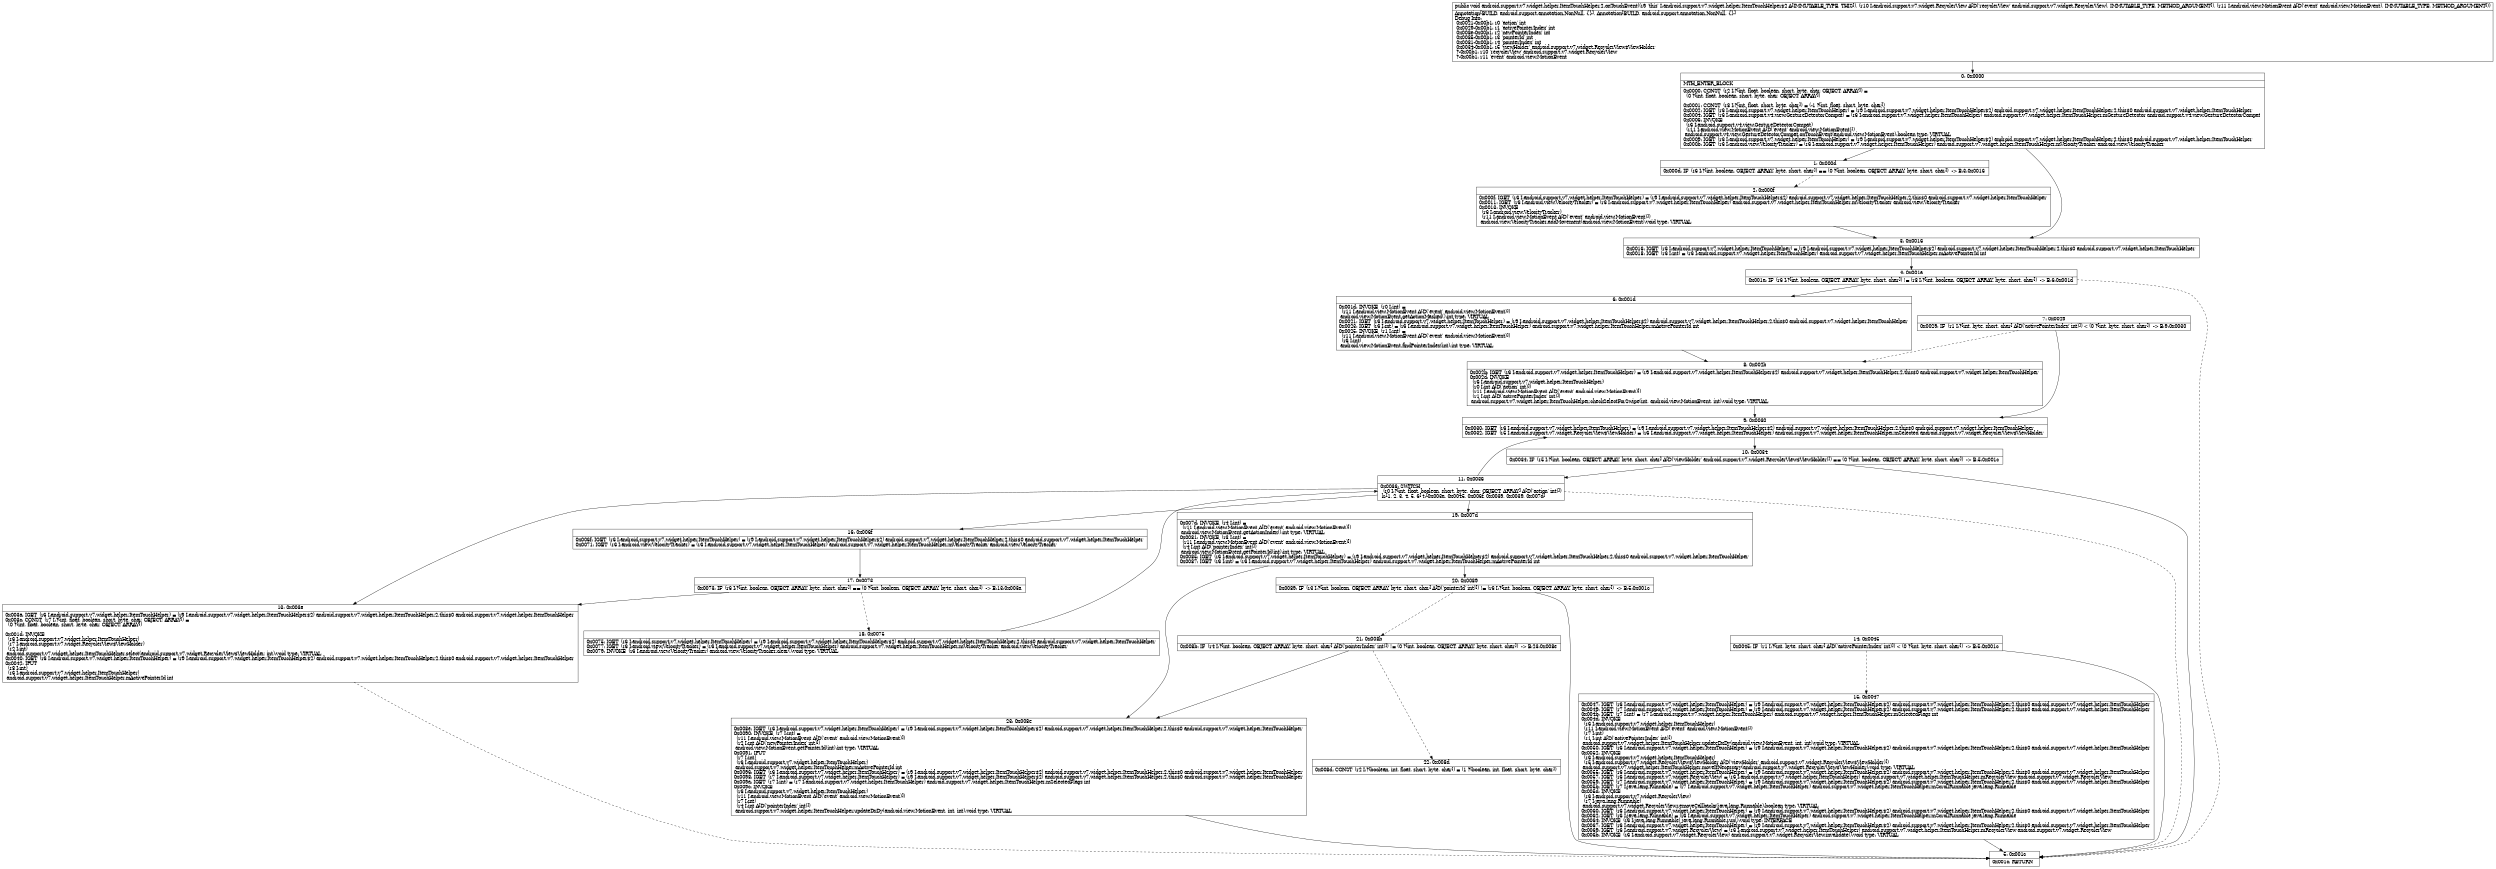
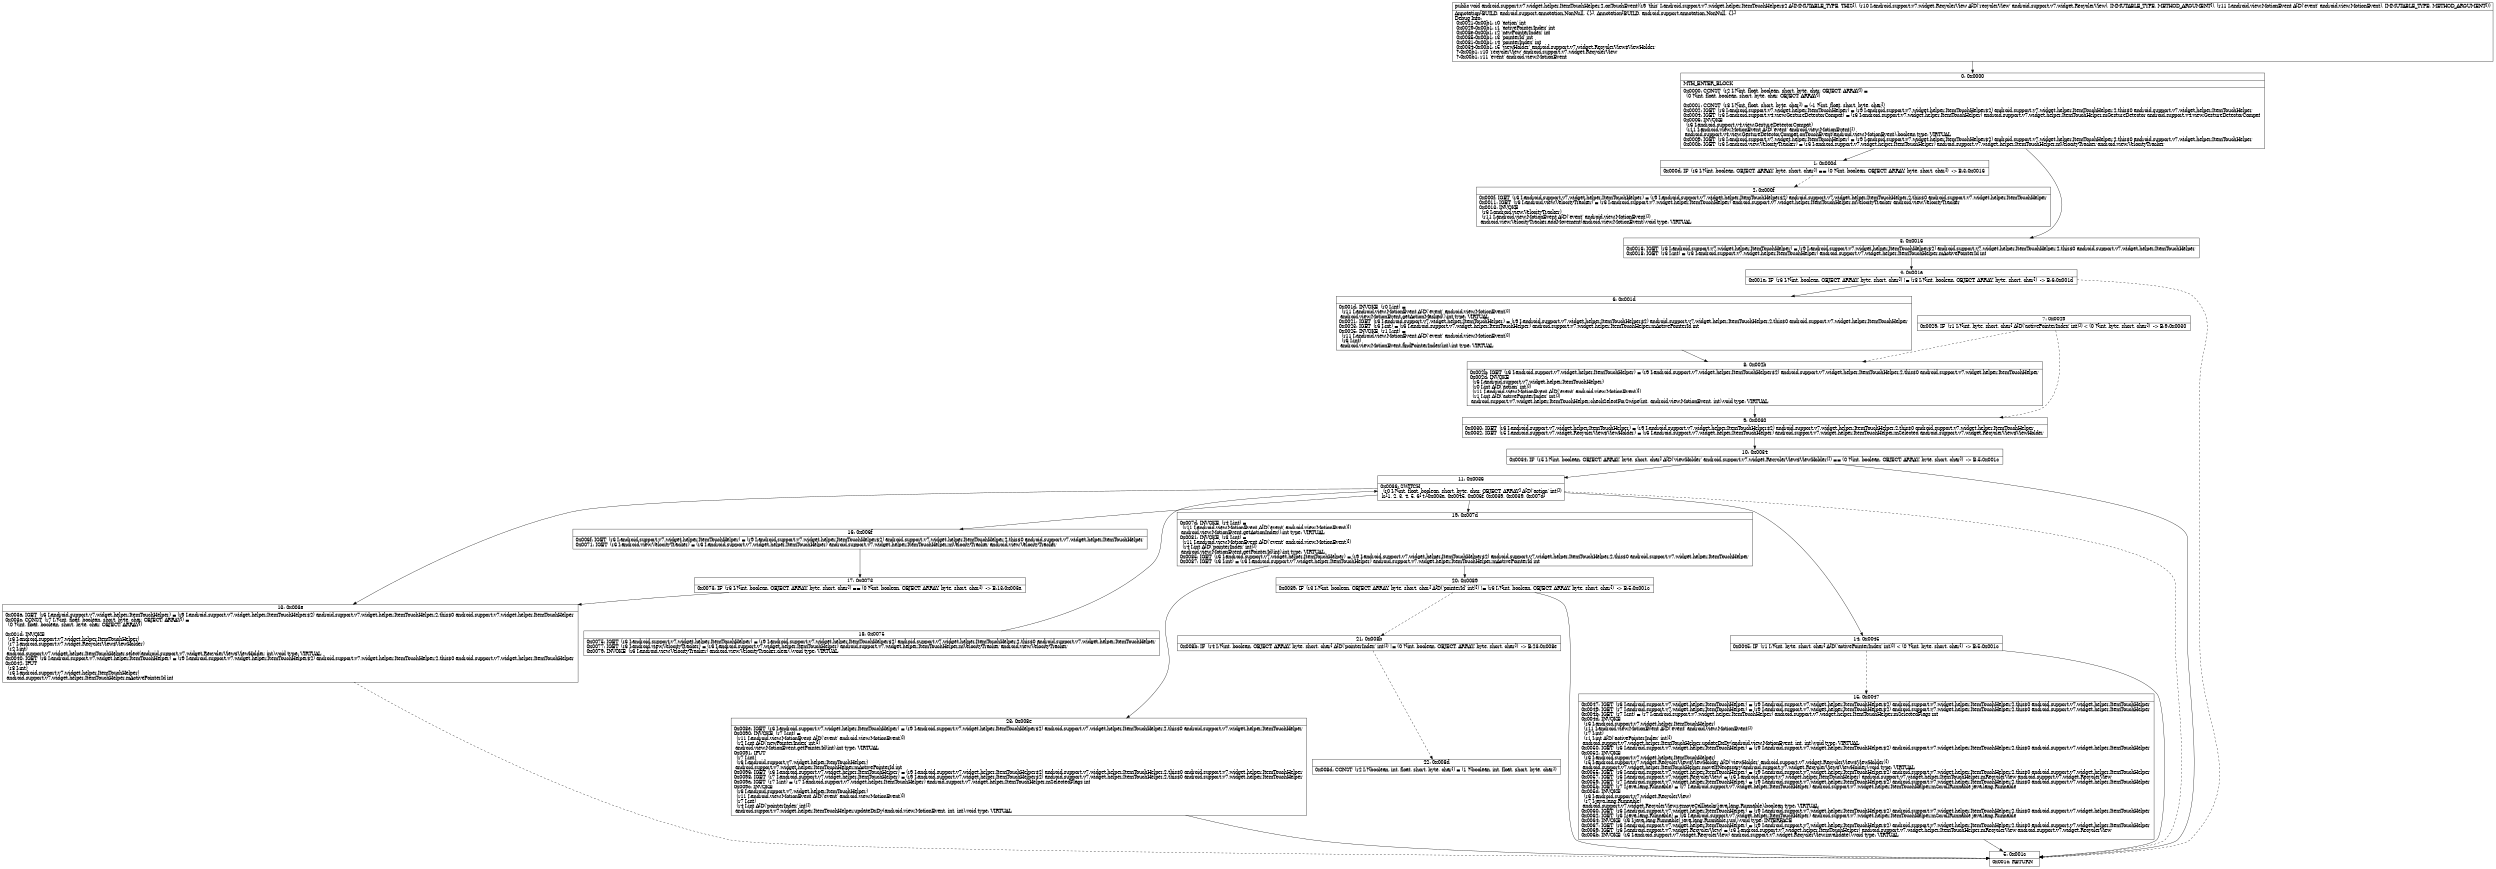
(1853, 232) -> none
(2055, 391) -> (2055, 391)
(1505, 448) -> (1741, 508)
(865, 610) -> none
(1254, 684) -> none
